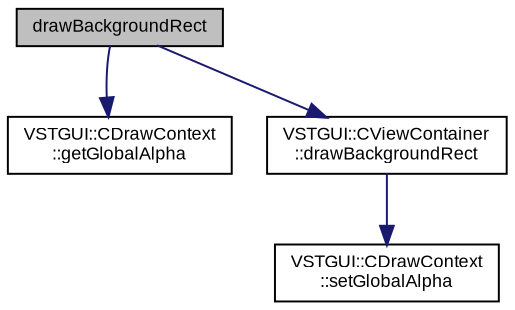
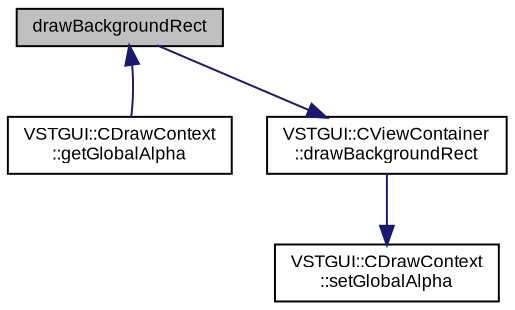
(107, 71) -> (133, 91)
